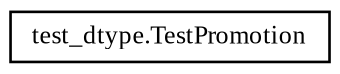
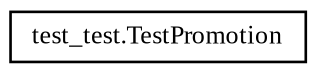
(170, 37) -> (158, 37)
